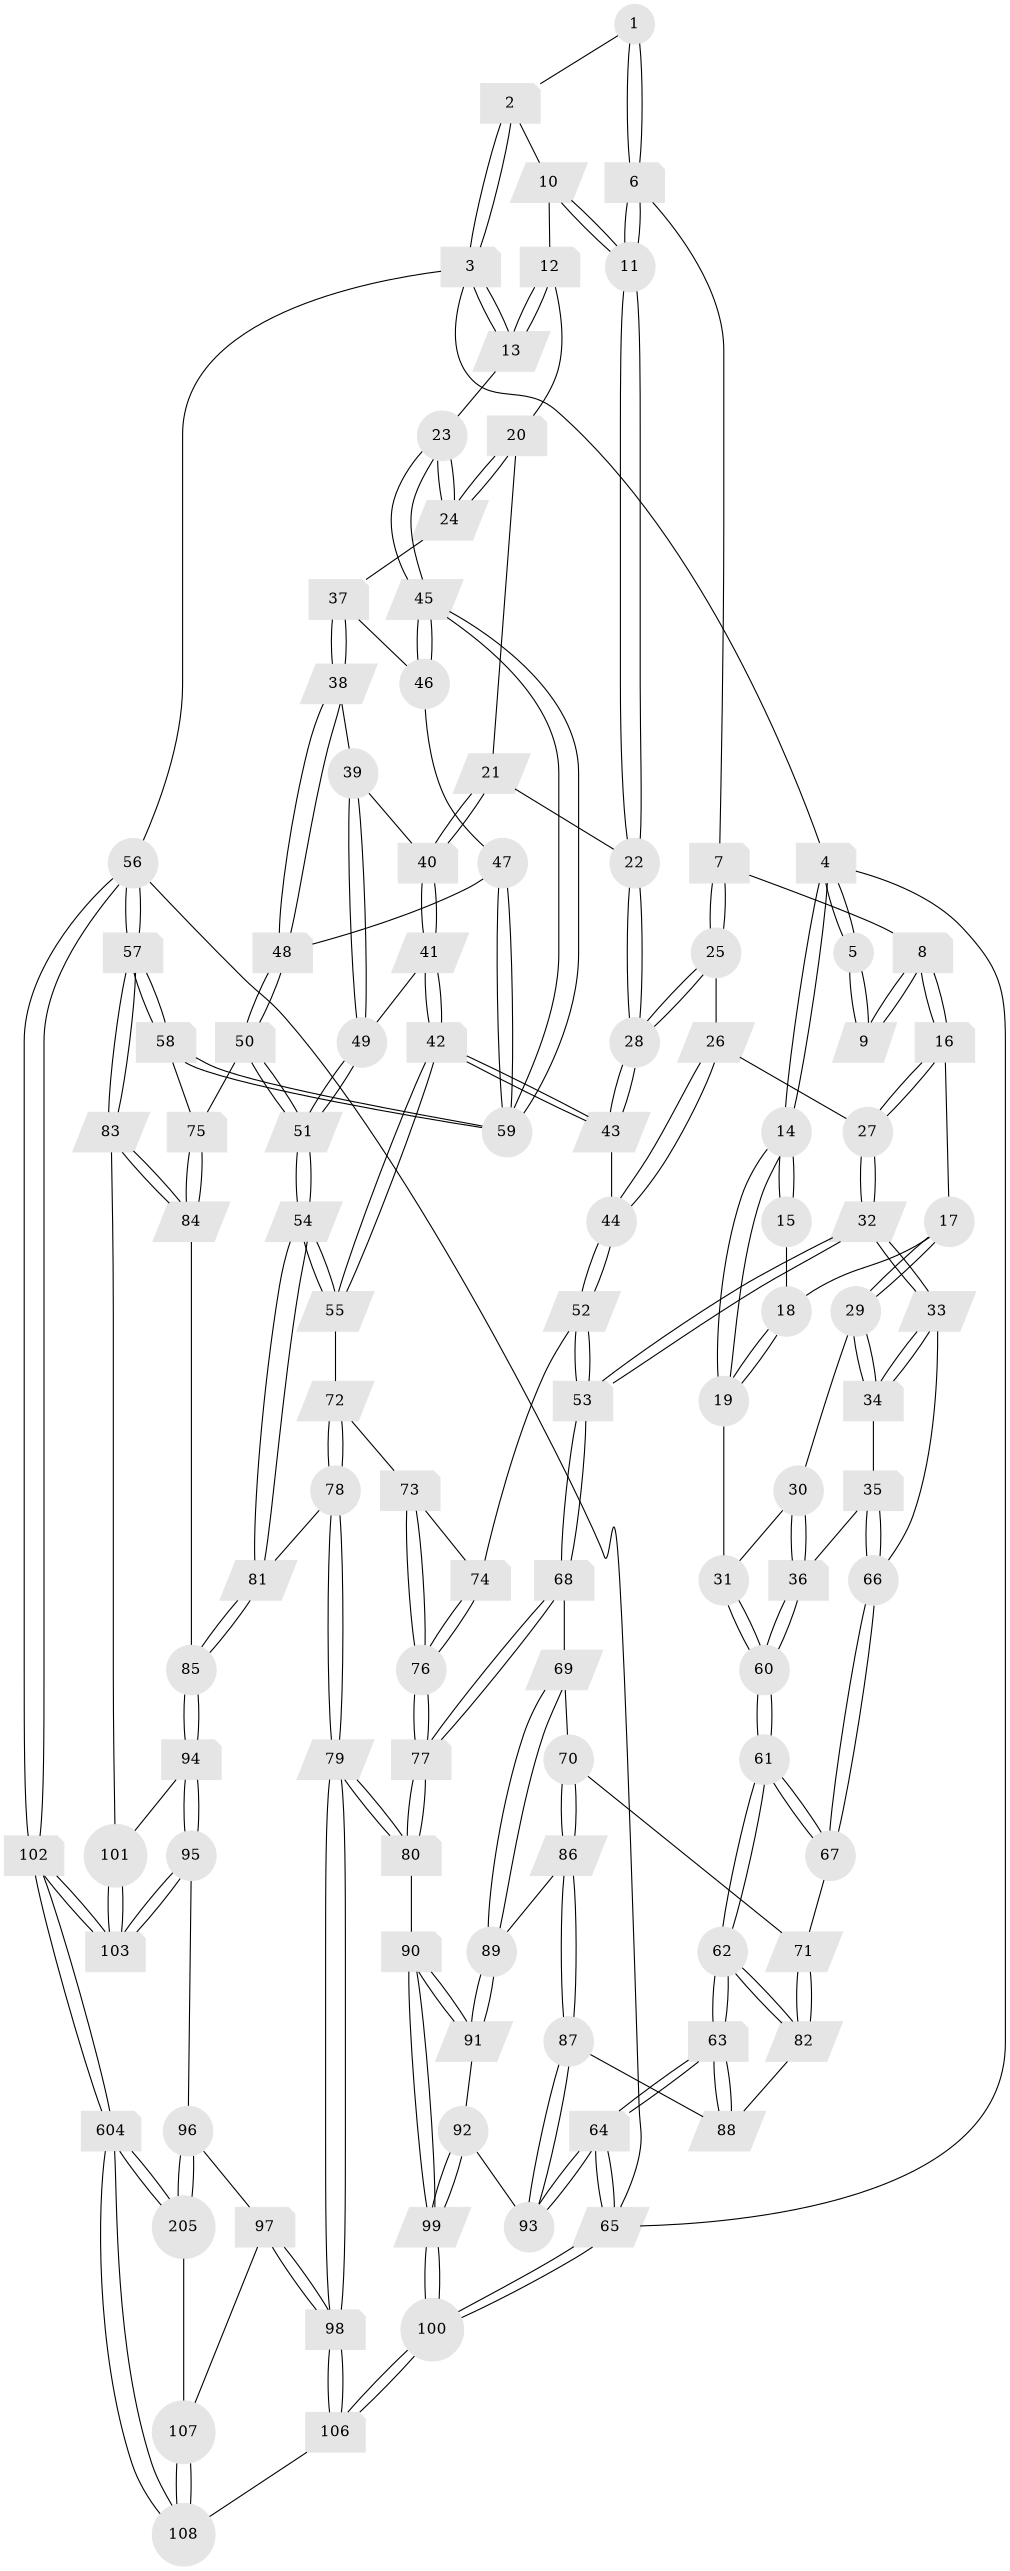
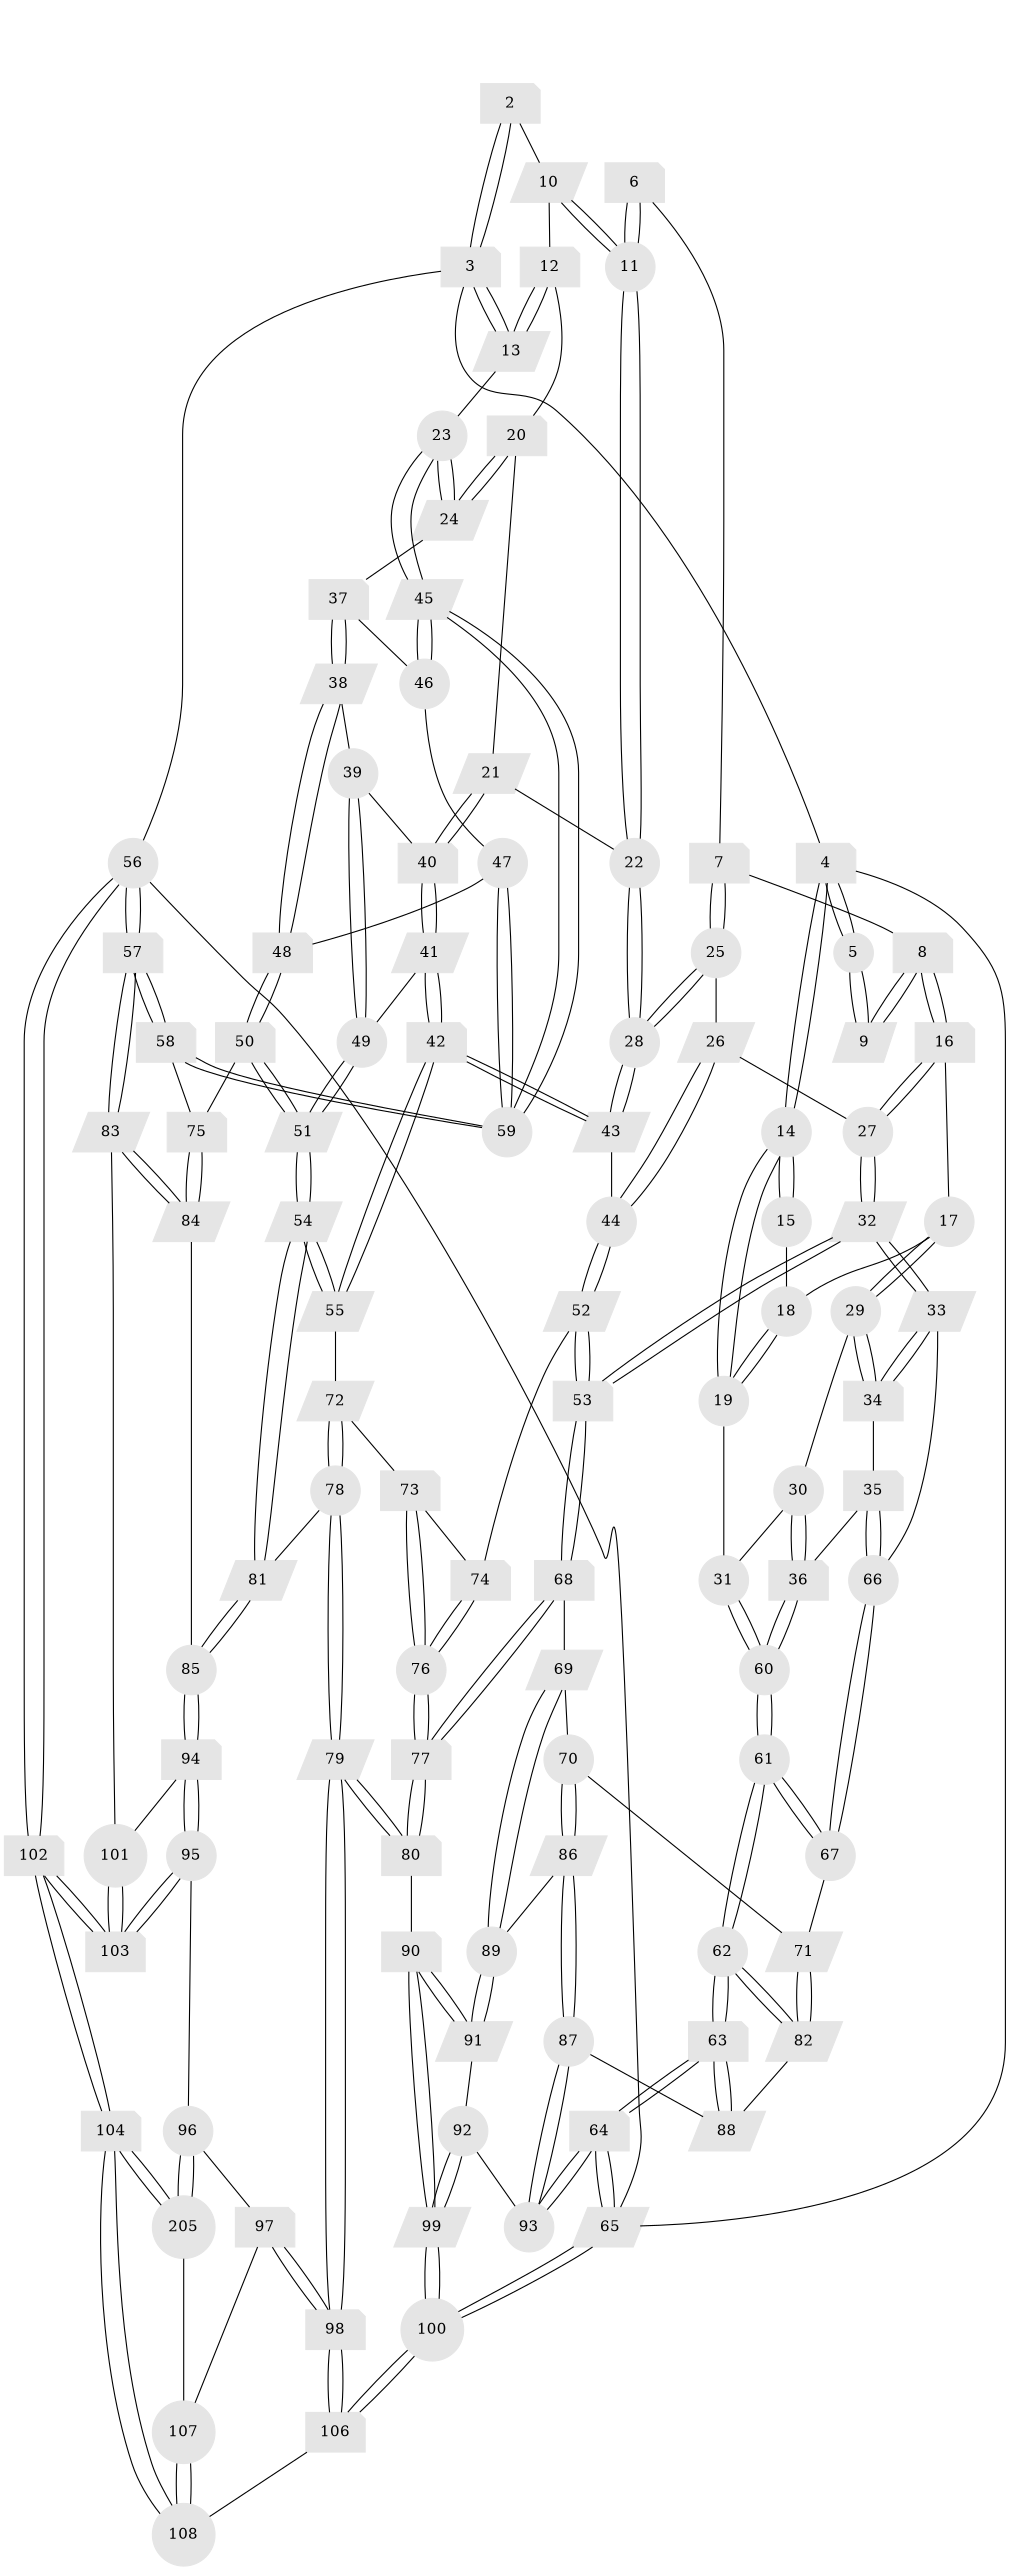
(635, 24) -> none
(111, 2131) -> (111, 2131)
